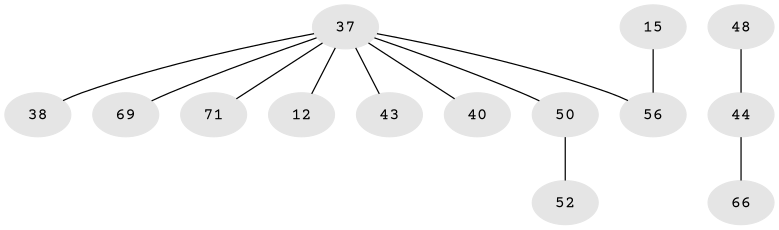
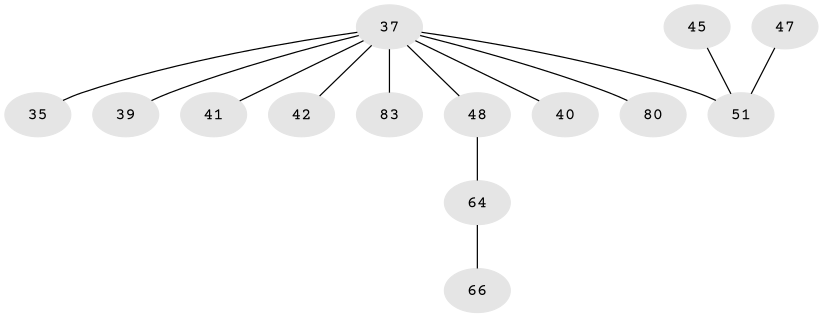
(653, 27) -> (697, 27)
none -> (785, 27)
none -> (433, 71)
(38, 115) -> (38, 115)
(126, 115) -> (126, 115)
(214, 115) -> (214, 115)
(302, 115) -> (302, 115)
(389, 115) -> (389, 115)
(565, 115) -> (653, 115)
(653, 115) -> (741, 115)
(741, 115) -> (477, 203)
(565, 203) -> none
